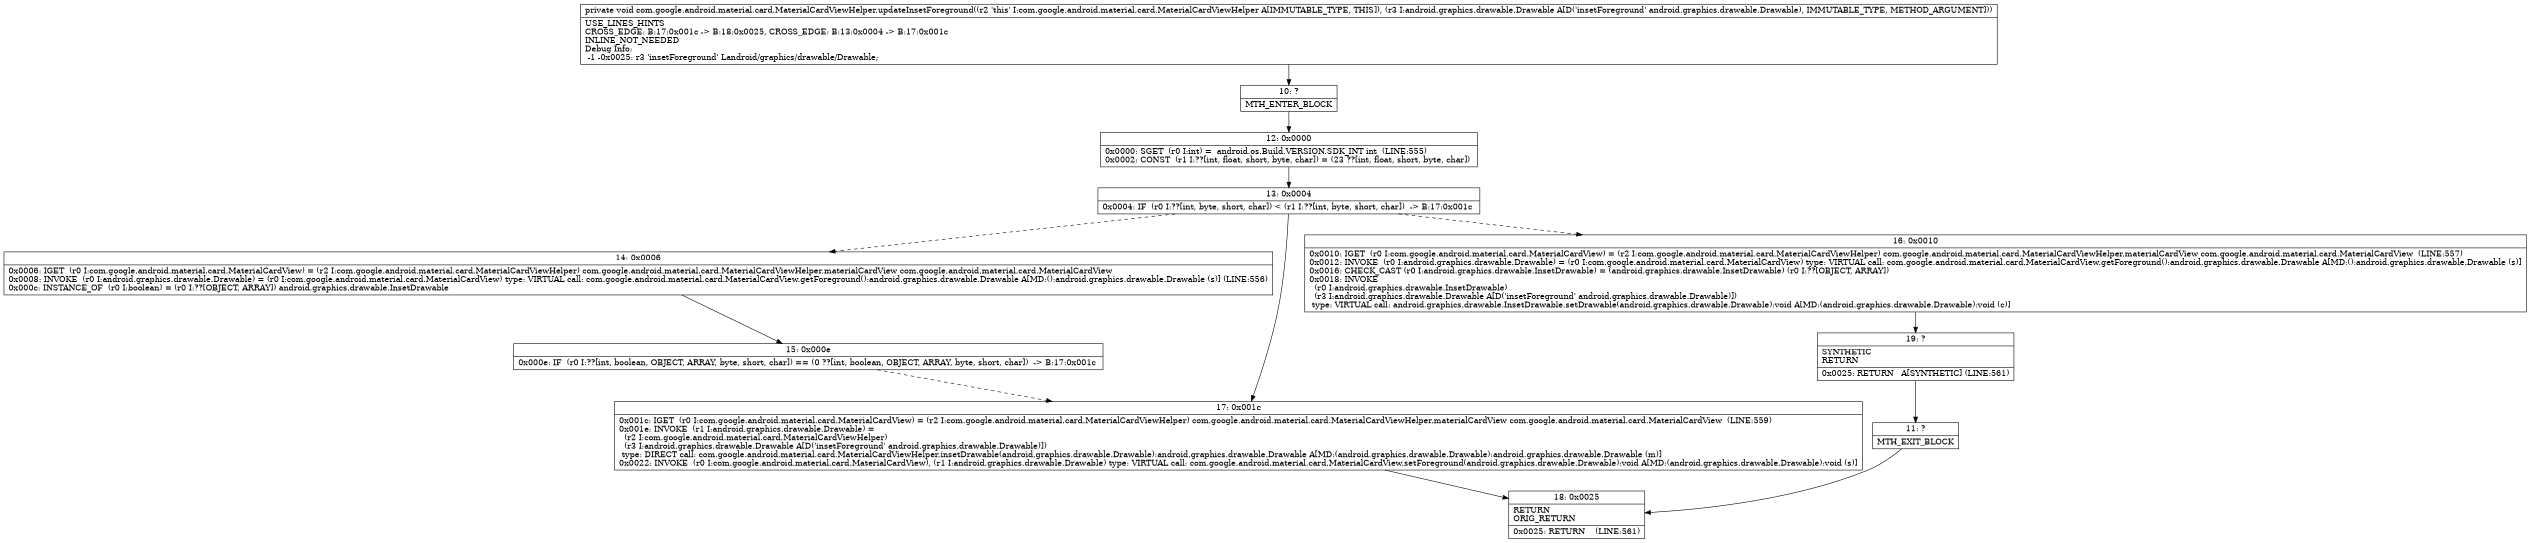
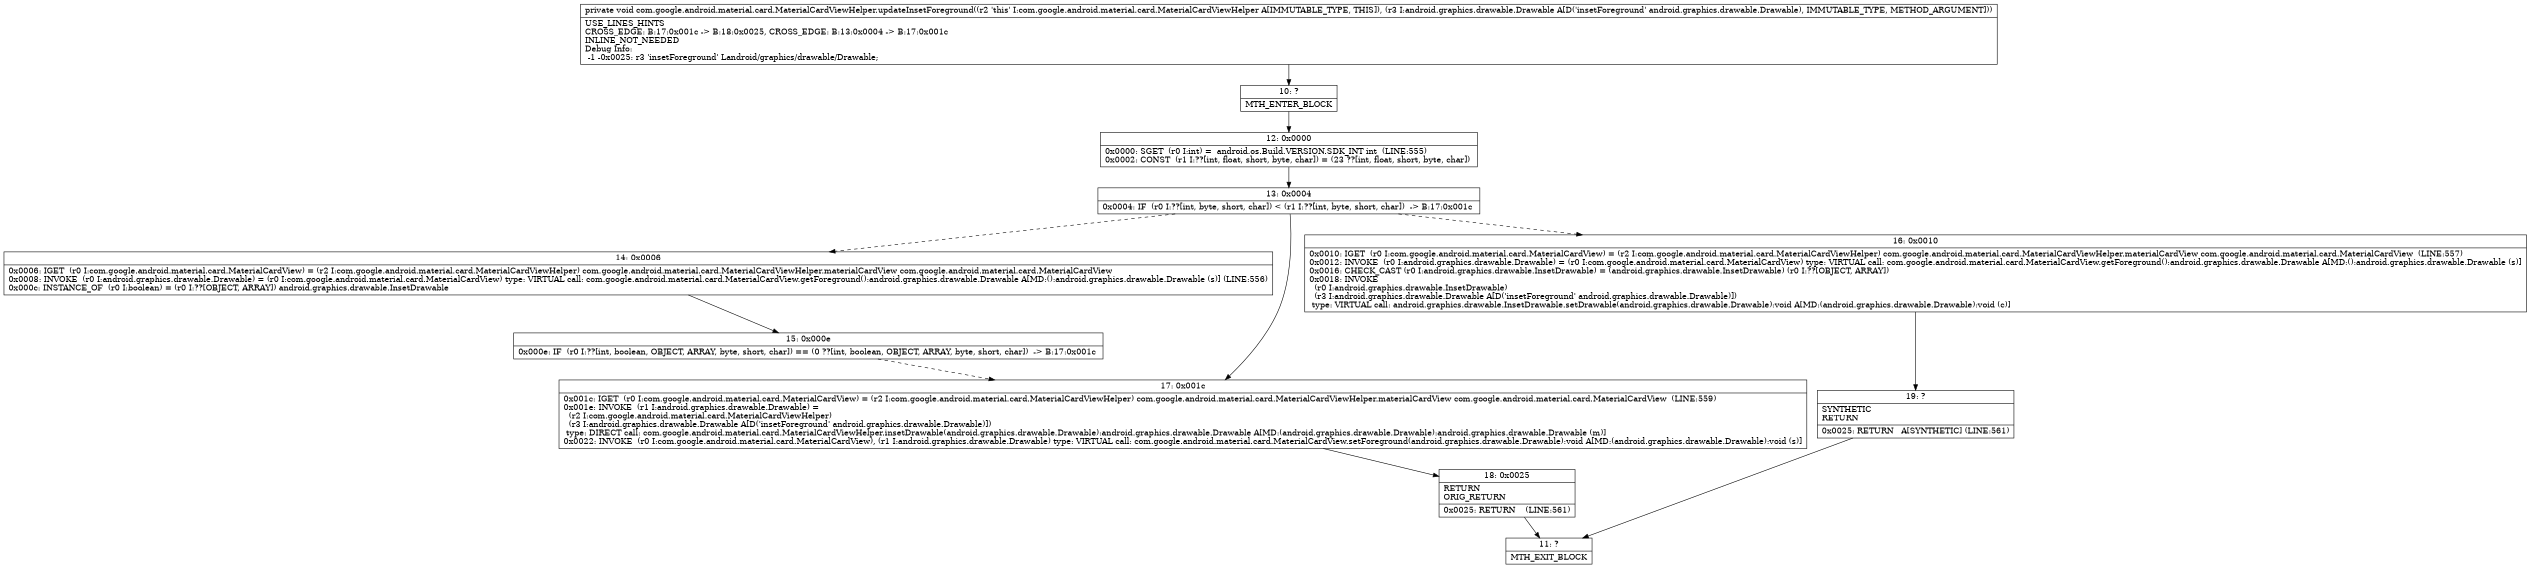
(1781, 496) -> (1530, 525)
